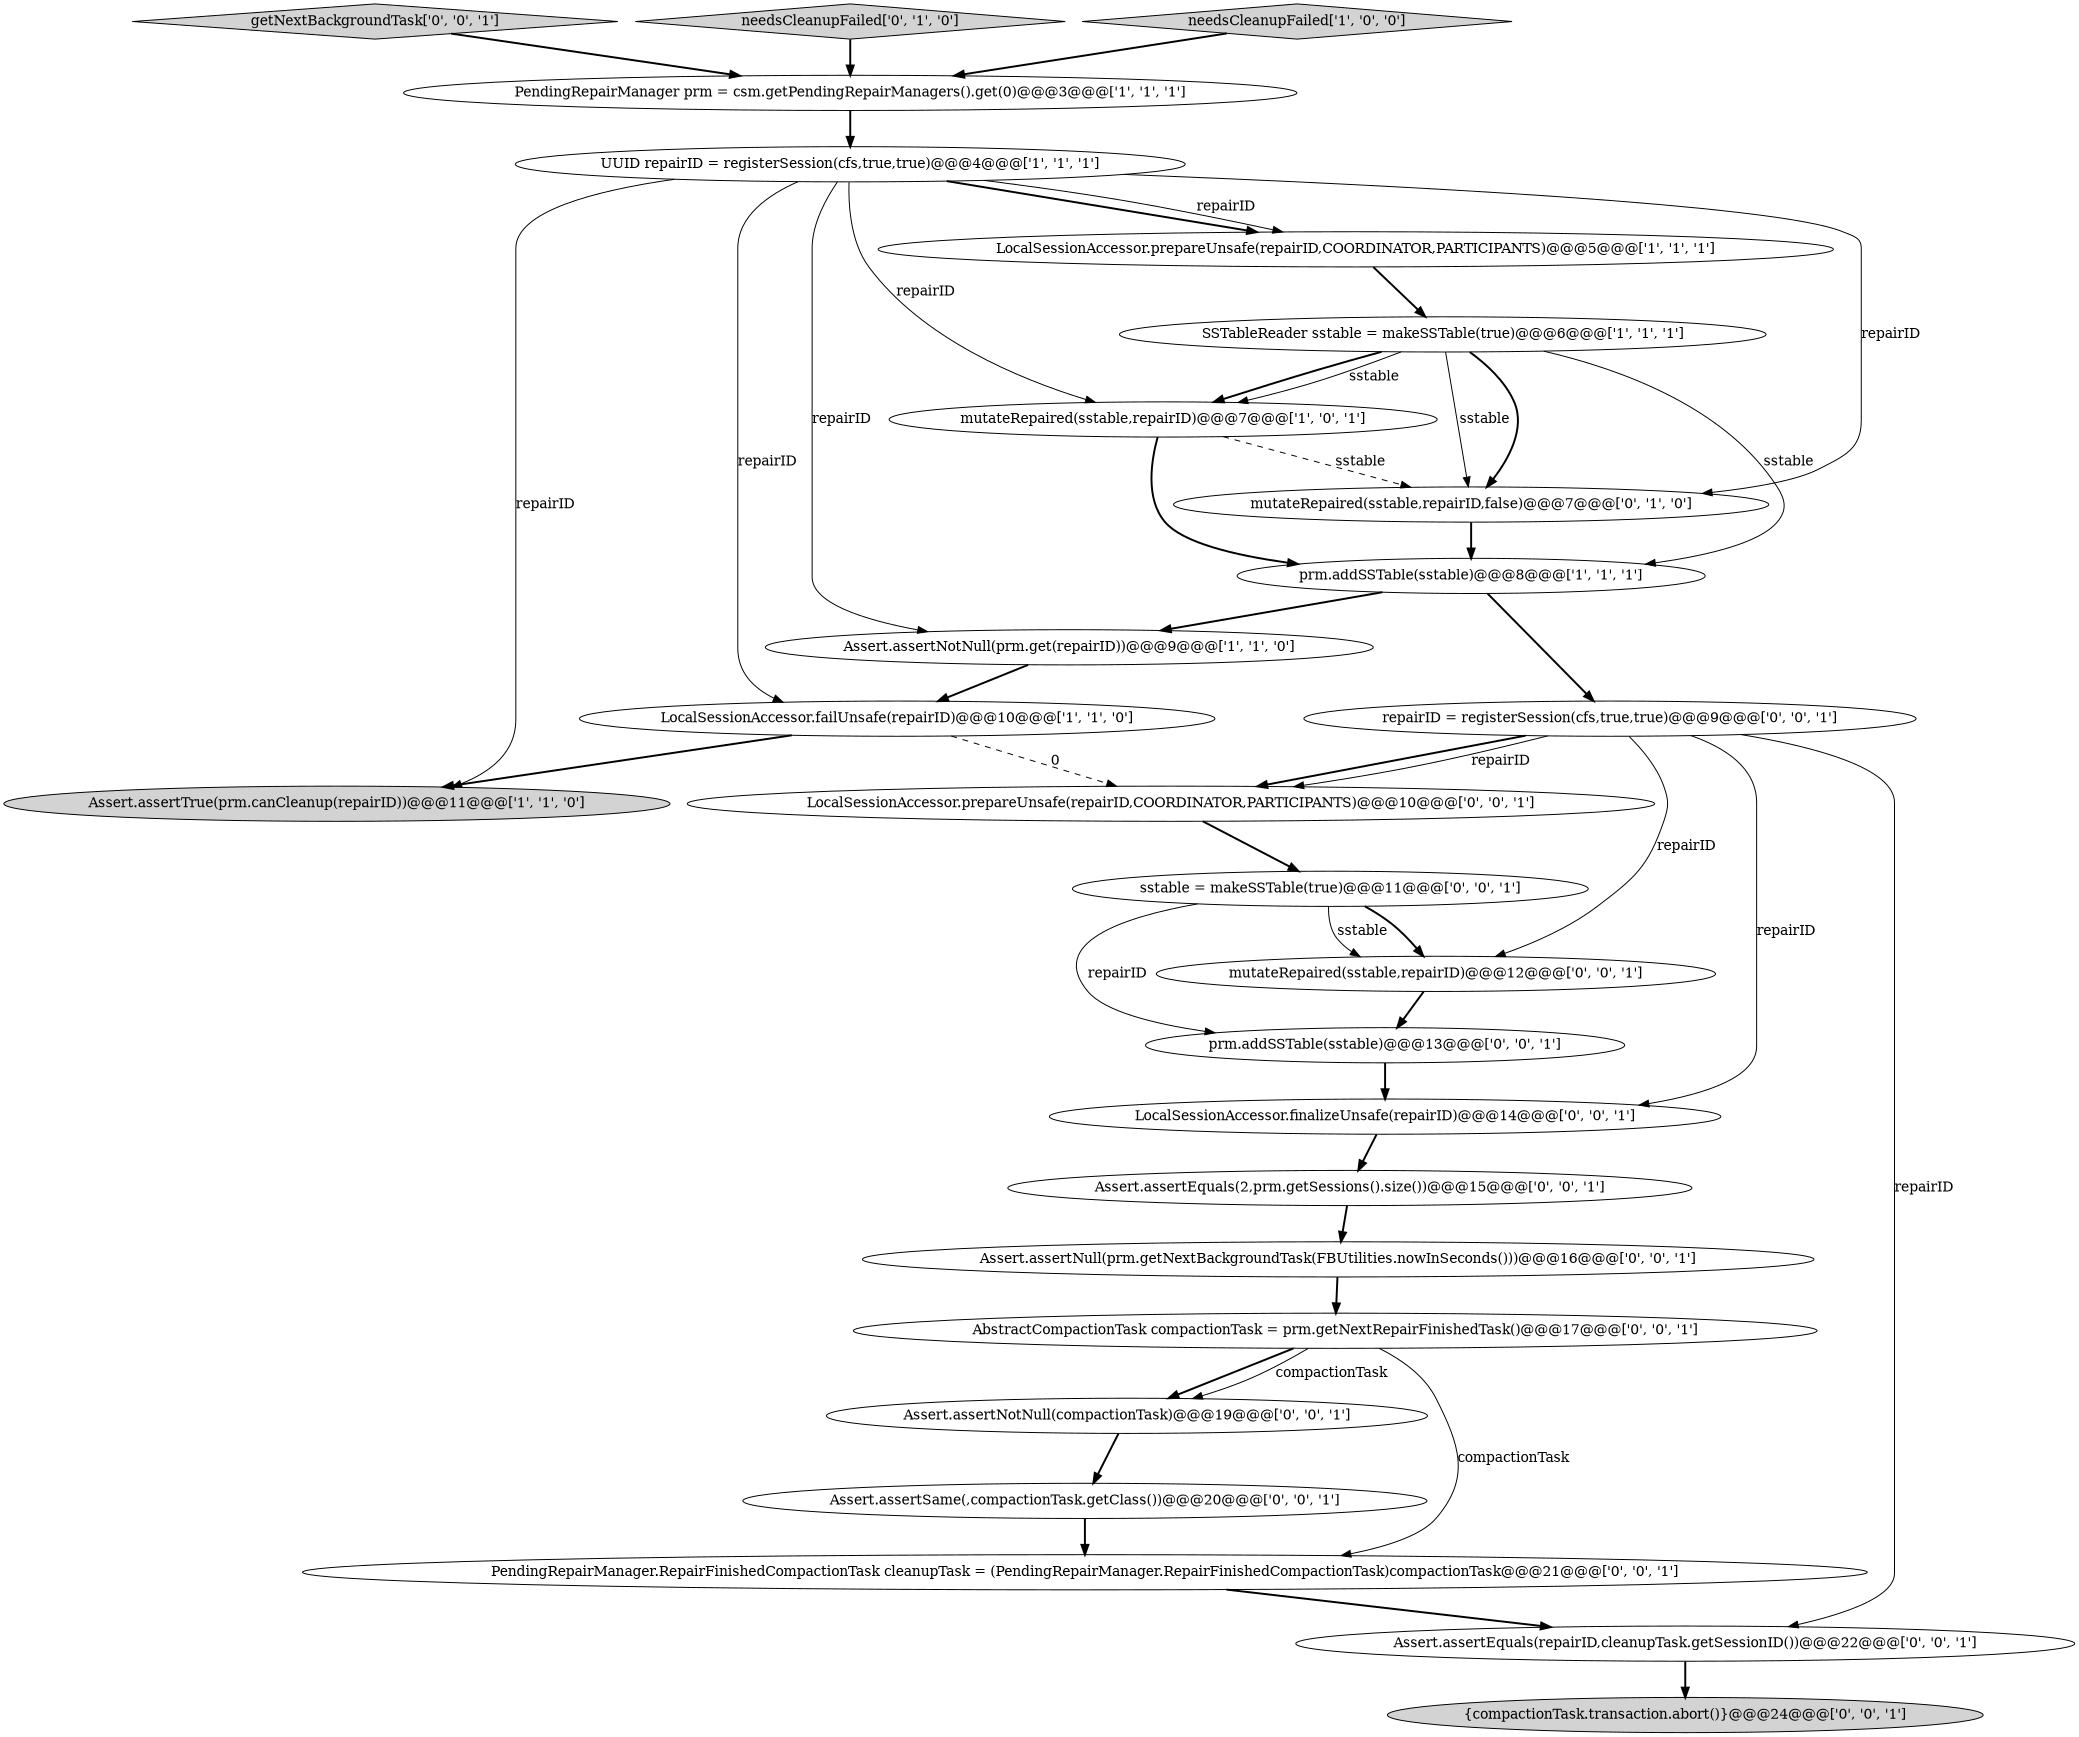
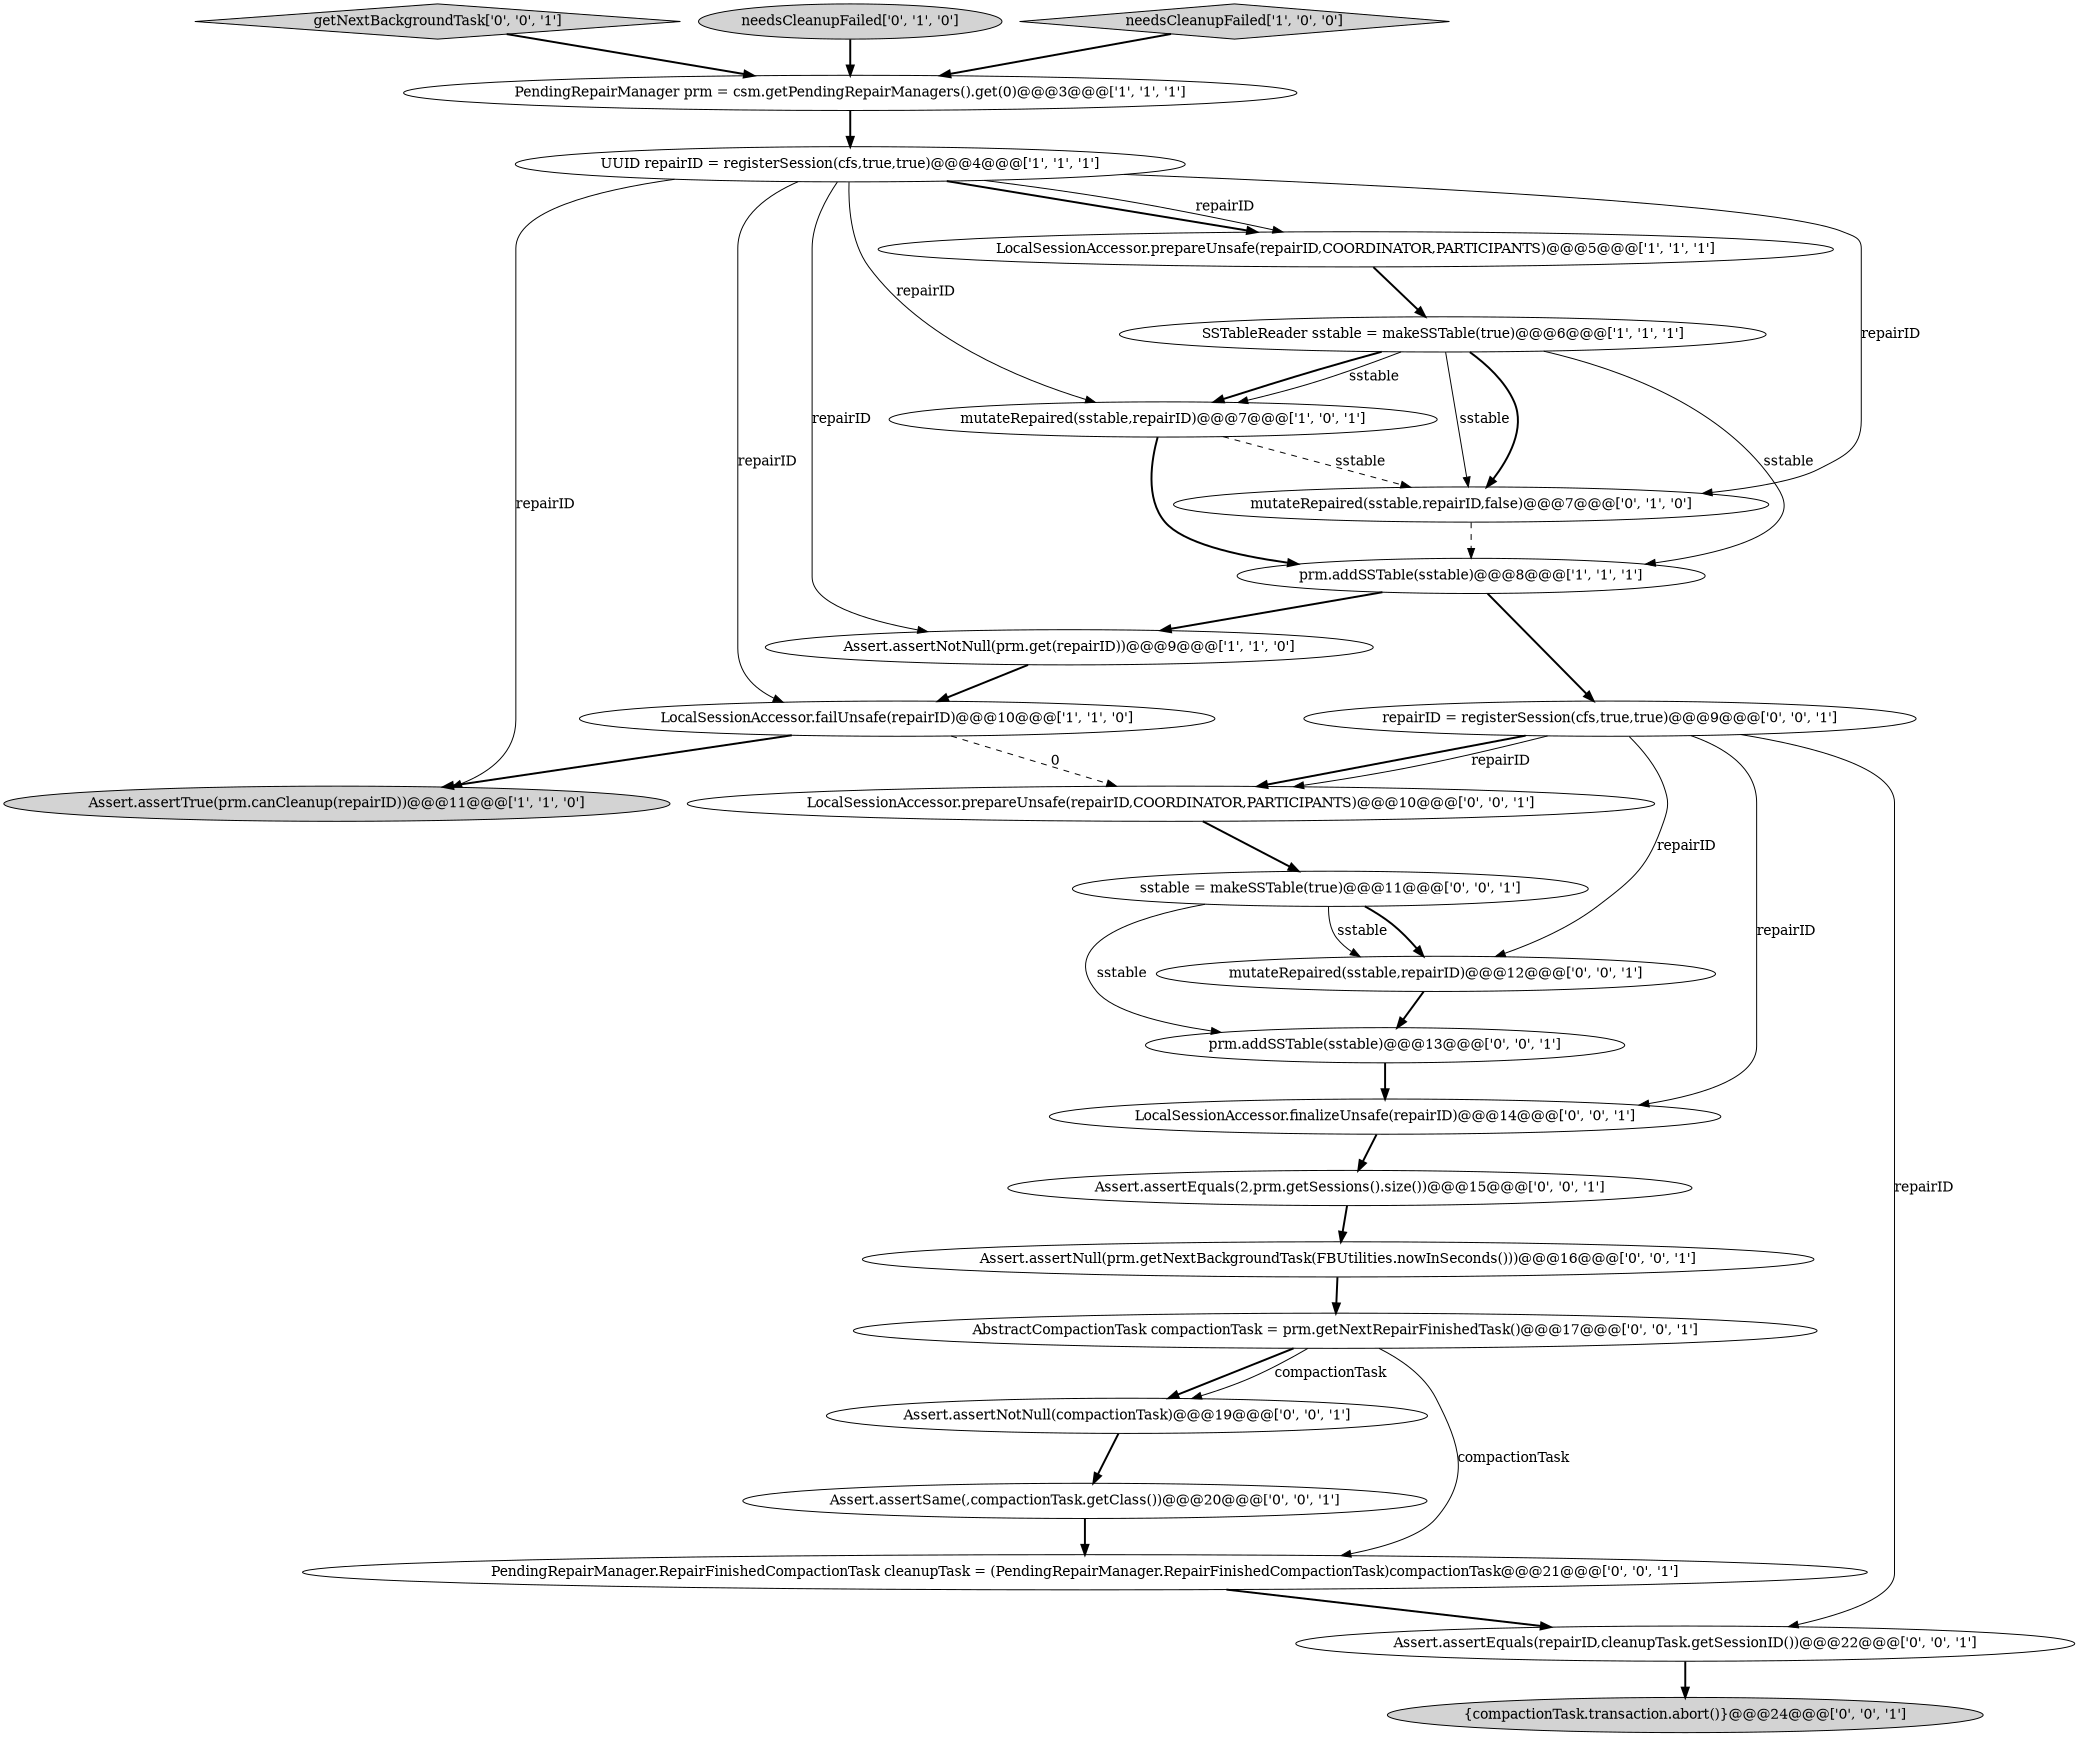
(850, 22) -> (850, 22)
(1471, 535) -> (1471, 535)
(1118, 974) -> (1122, 974)
